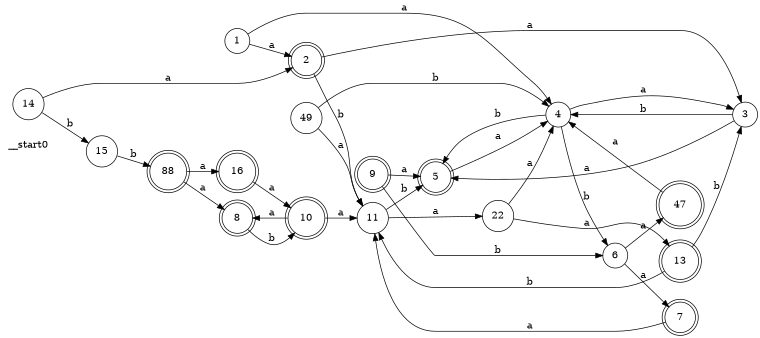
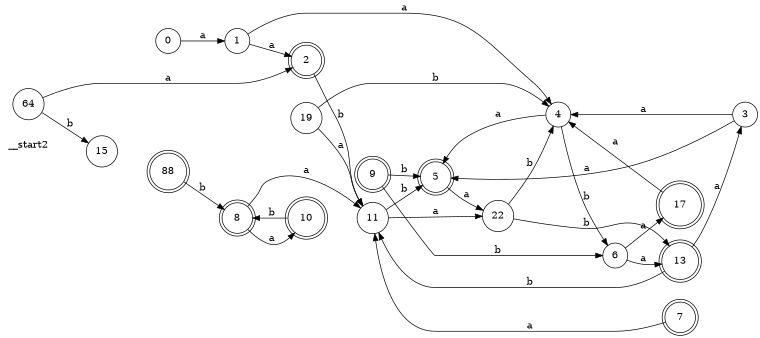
(547, 31) -> none
none -> (168, 41)
(648, 96) -> none
(28, 104) -> (28, 104)
(643, 109) -> (643, 109)
(498, 114) -> (498, 114)
(306, 118) -> (306, 118)
(28, 145) -> (28, 145)
(497, 150) -> (461, 198)
(130, 160) -> none
(530, 164) -> (530, 164)
(404, 170) -> (404, 170)
(237, 172) -> none
(717, 186) -> (717, 186)
(203, 188) -> (203, 188)
(680, 205) -> (680, 205)
(272, 213) -> (272, 213)
(338, 218) -> (298, 177)
(587, 223) -> (587, 223)
(272, 239) -> (272, 239)
(647, 286) -> (641, 264)
